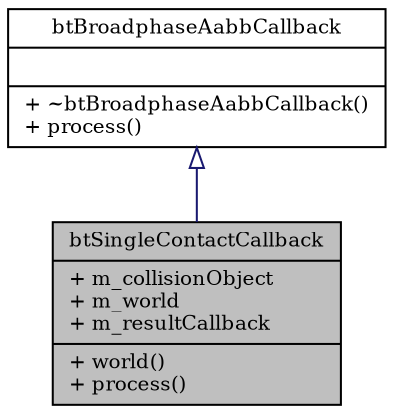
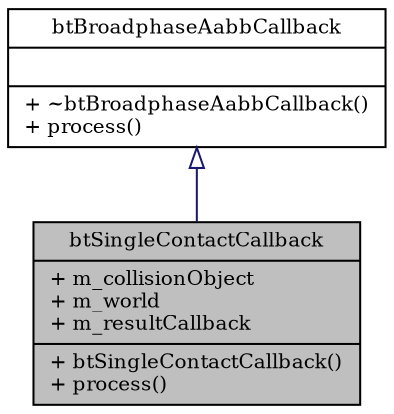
(118, 362) -> (197, 362)
